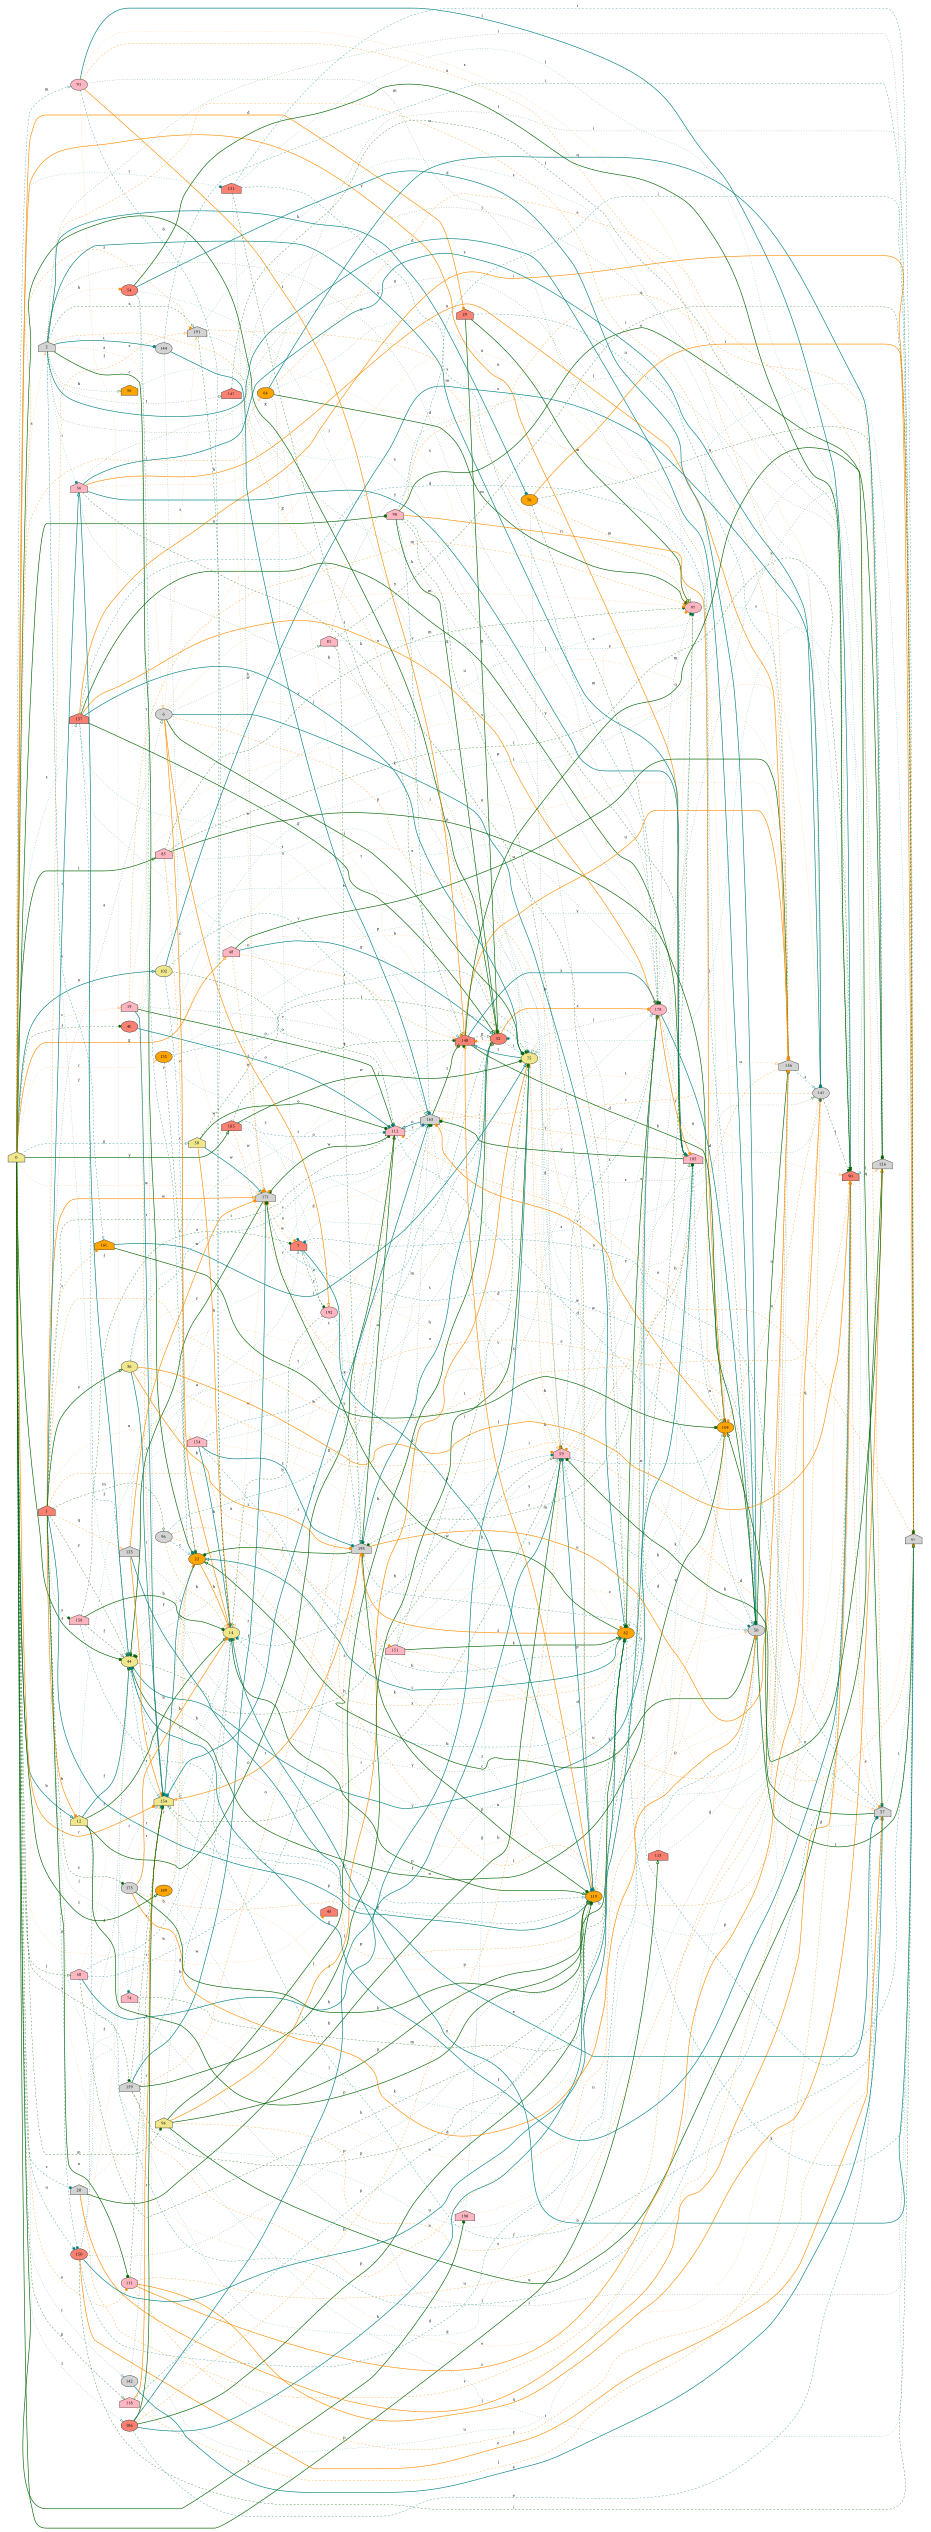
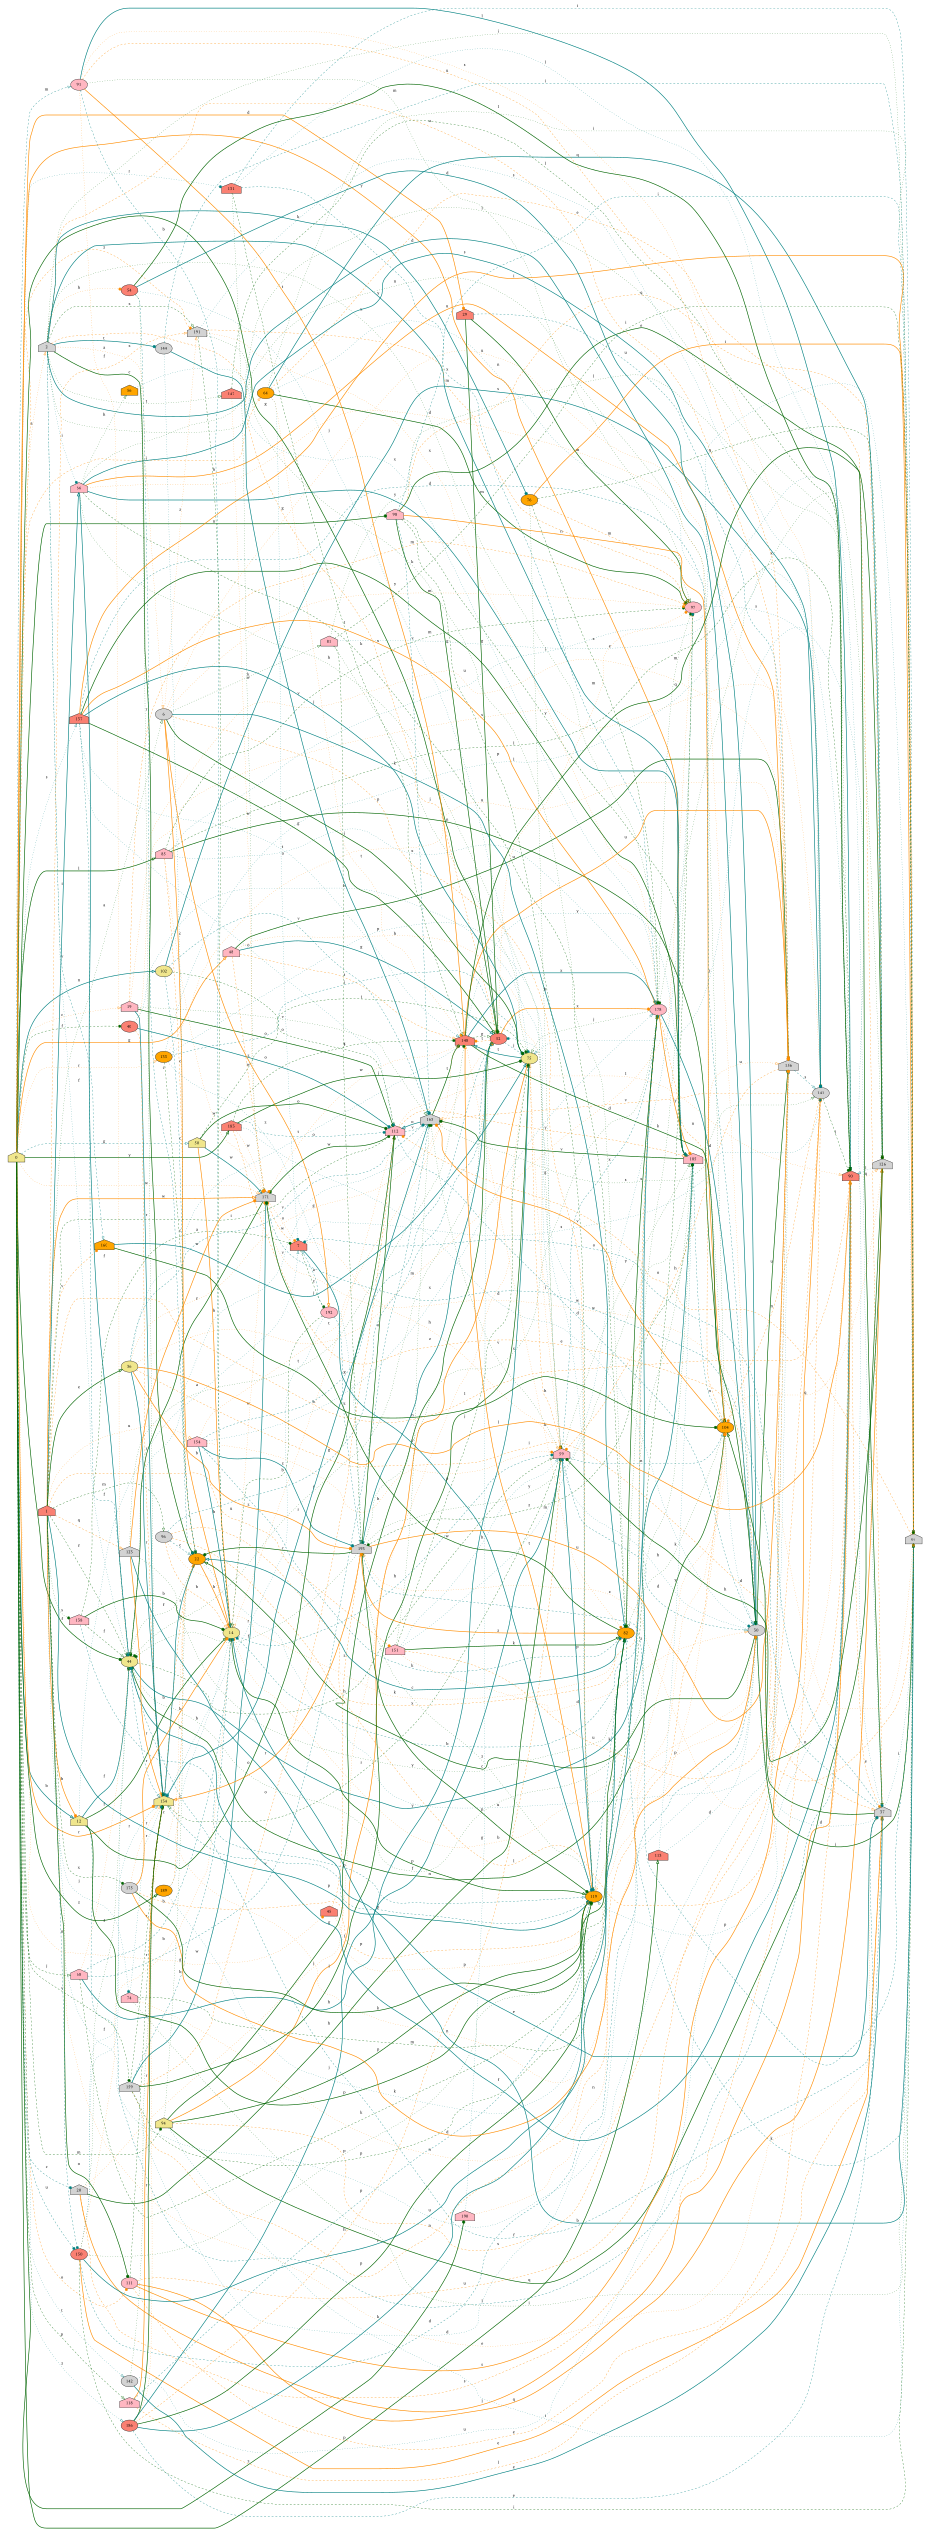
(72, 387) -> (101, 440)
